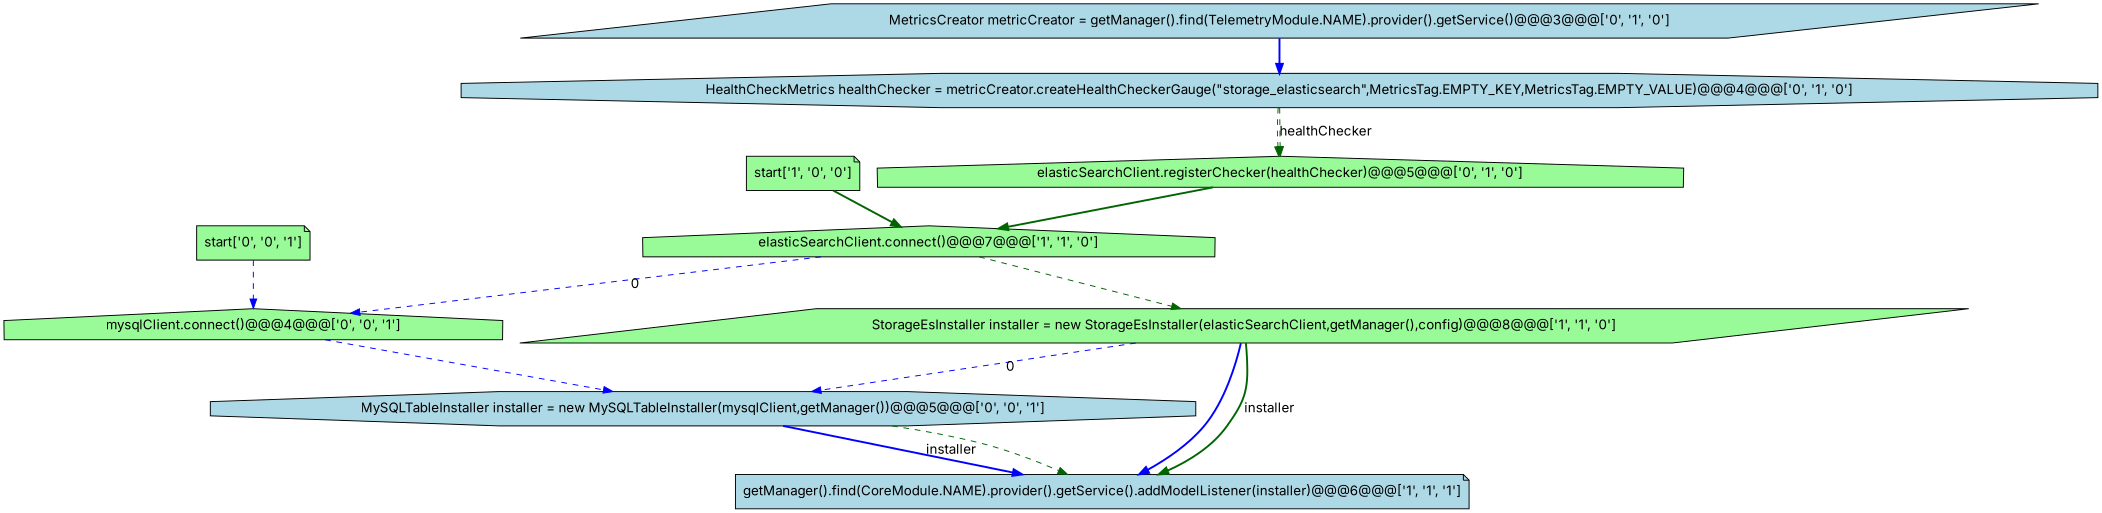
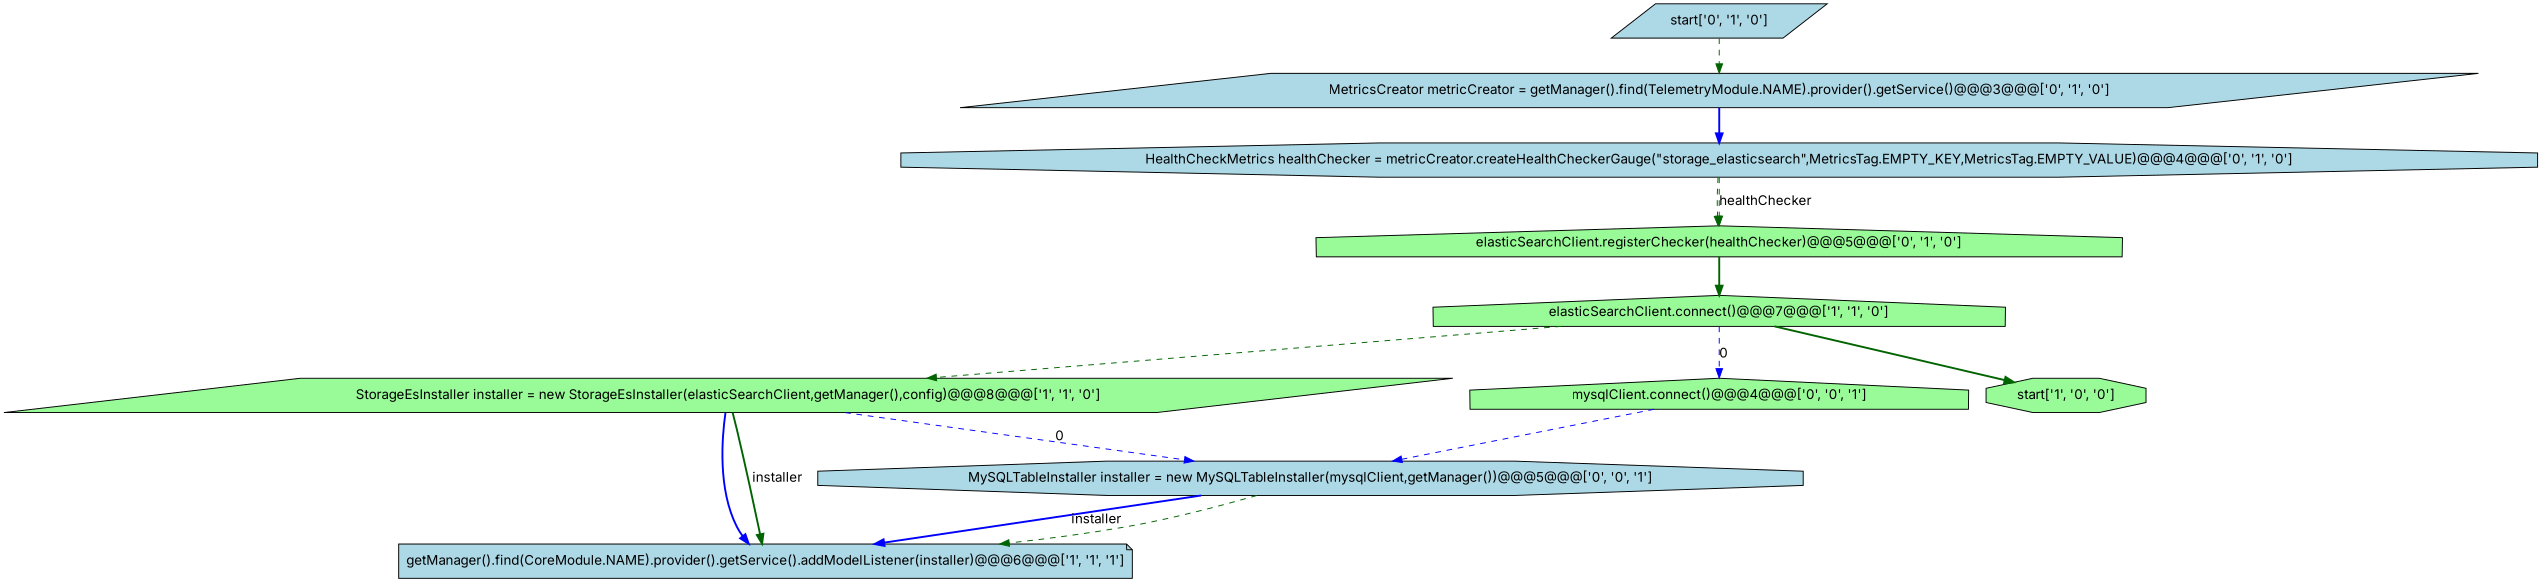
none -> (1719, 21)
(803, 173) -> (2066, 395)
(863, 206) -> (1890, 353)
(253, 243) -> none
